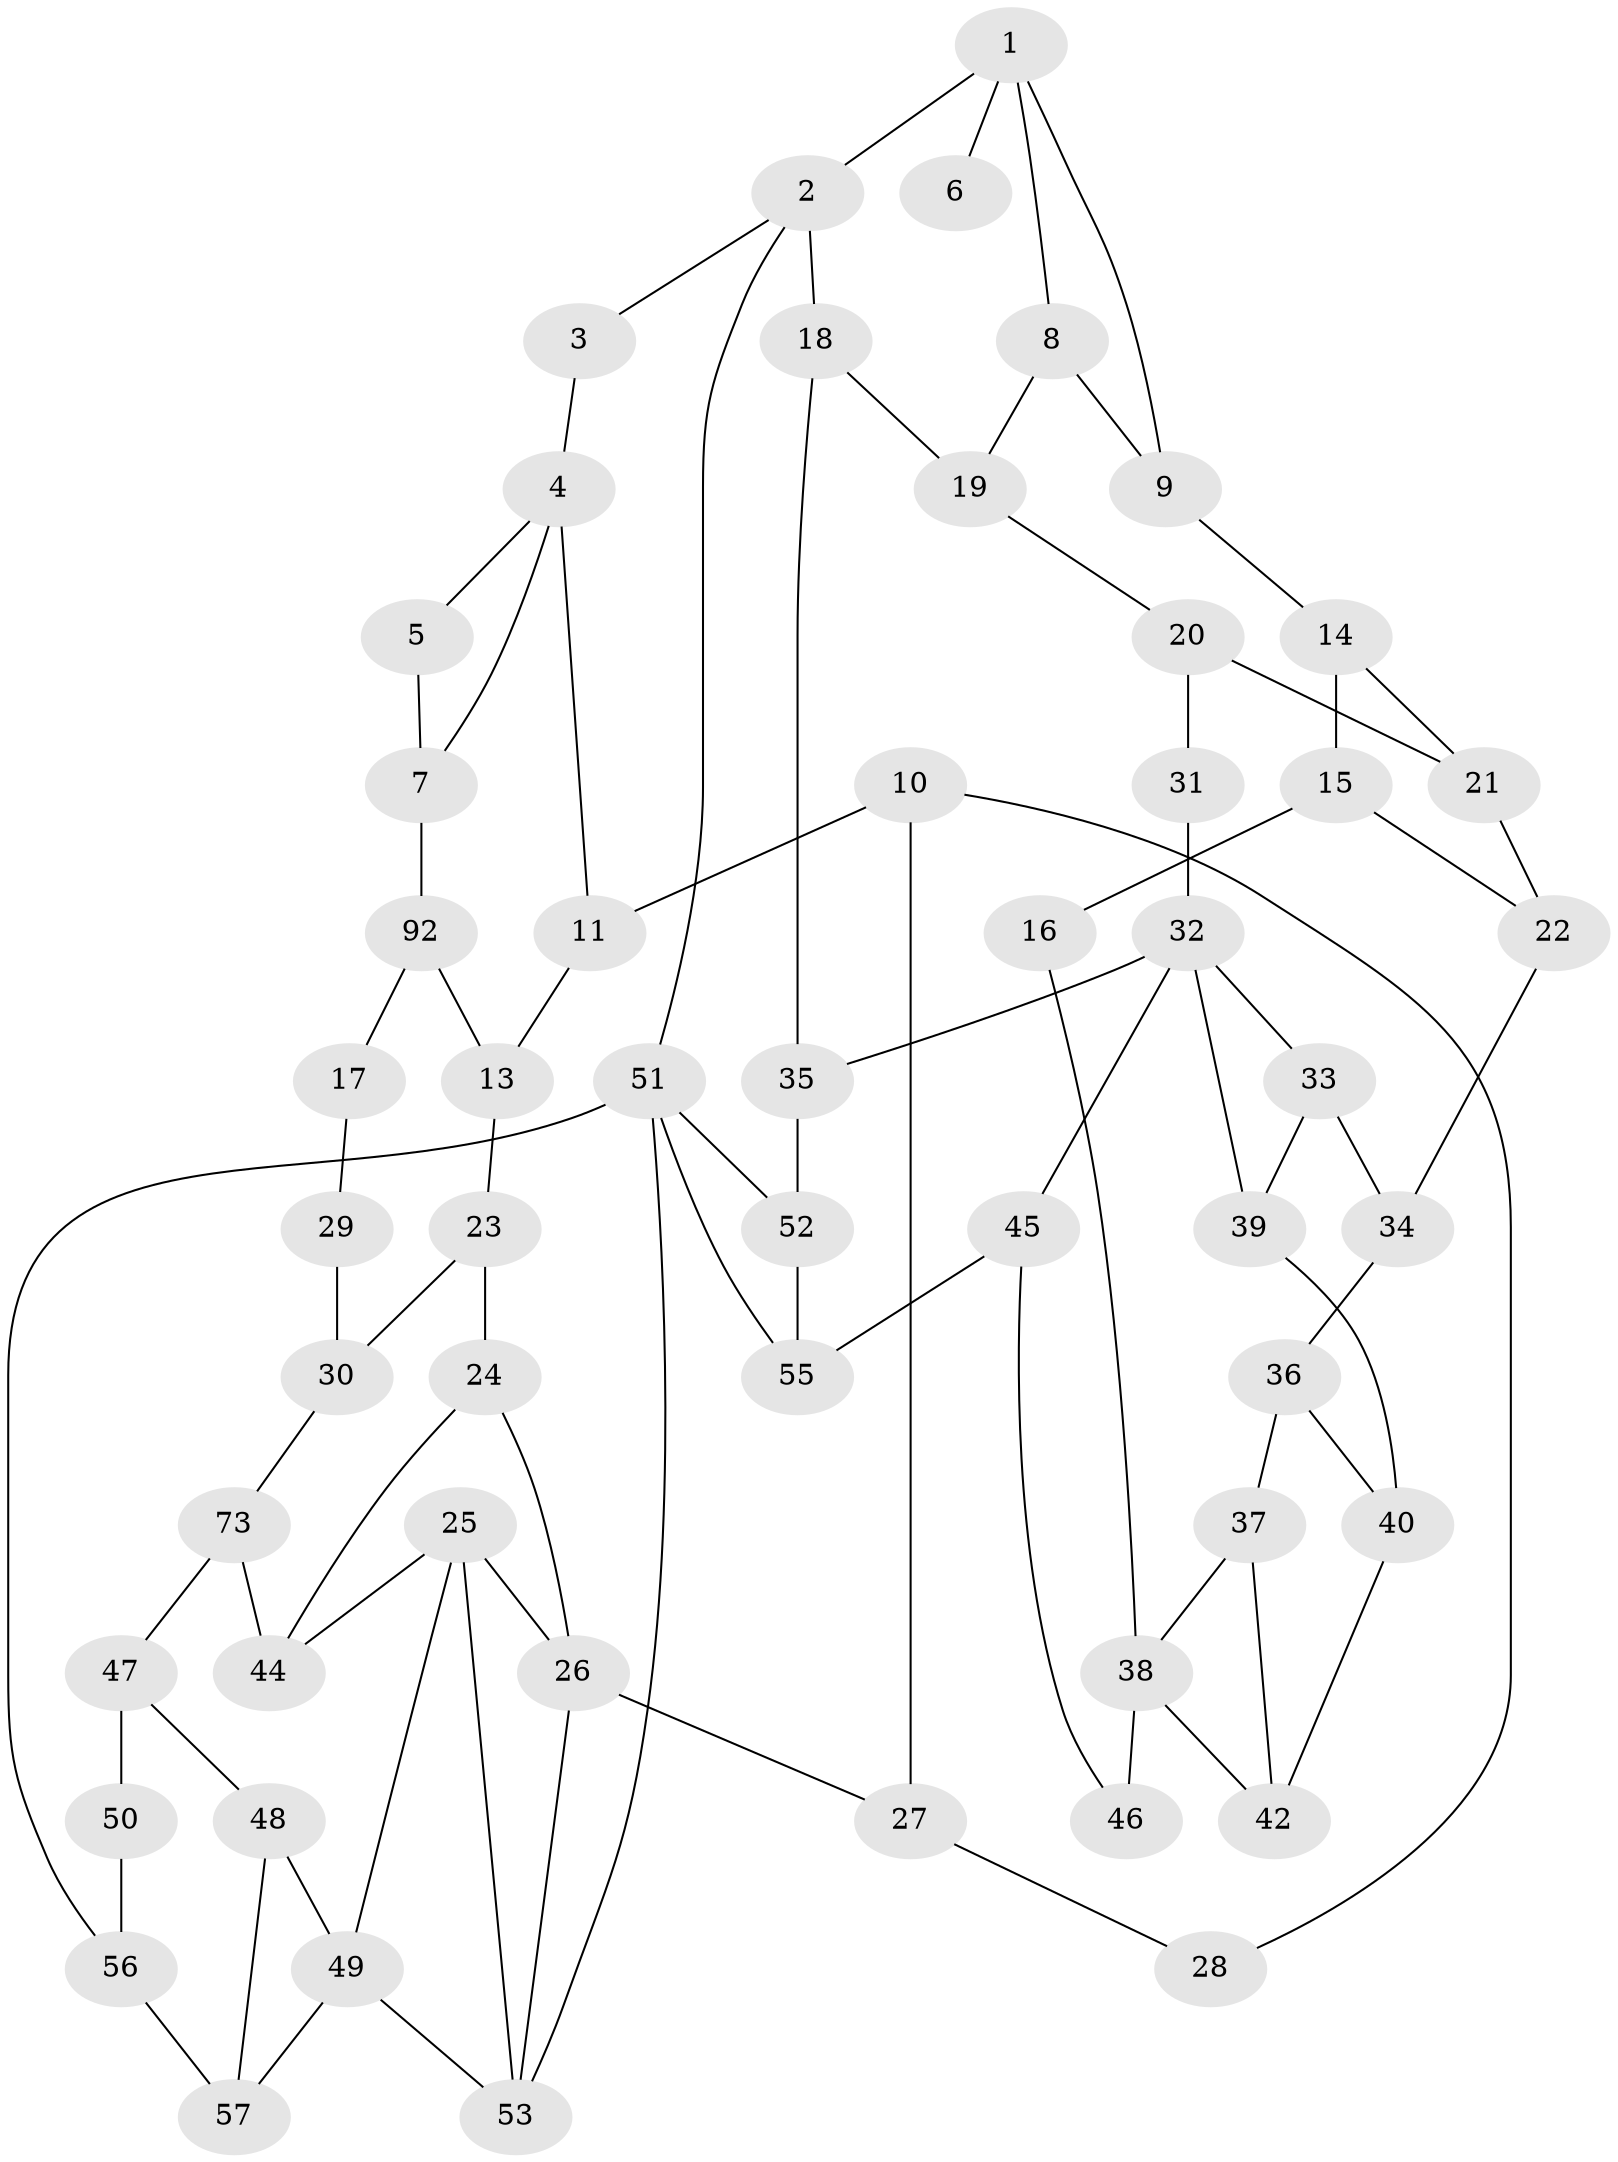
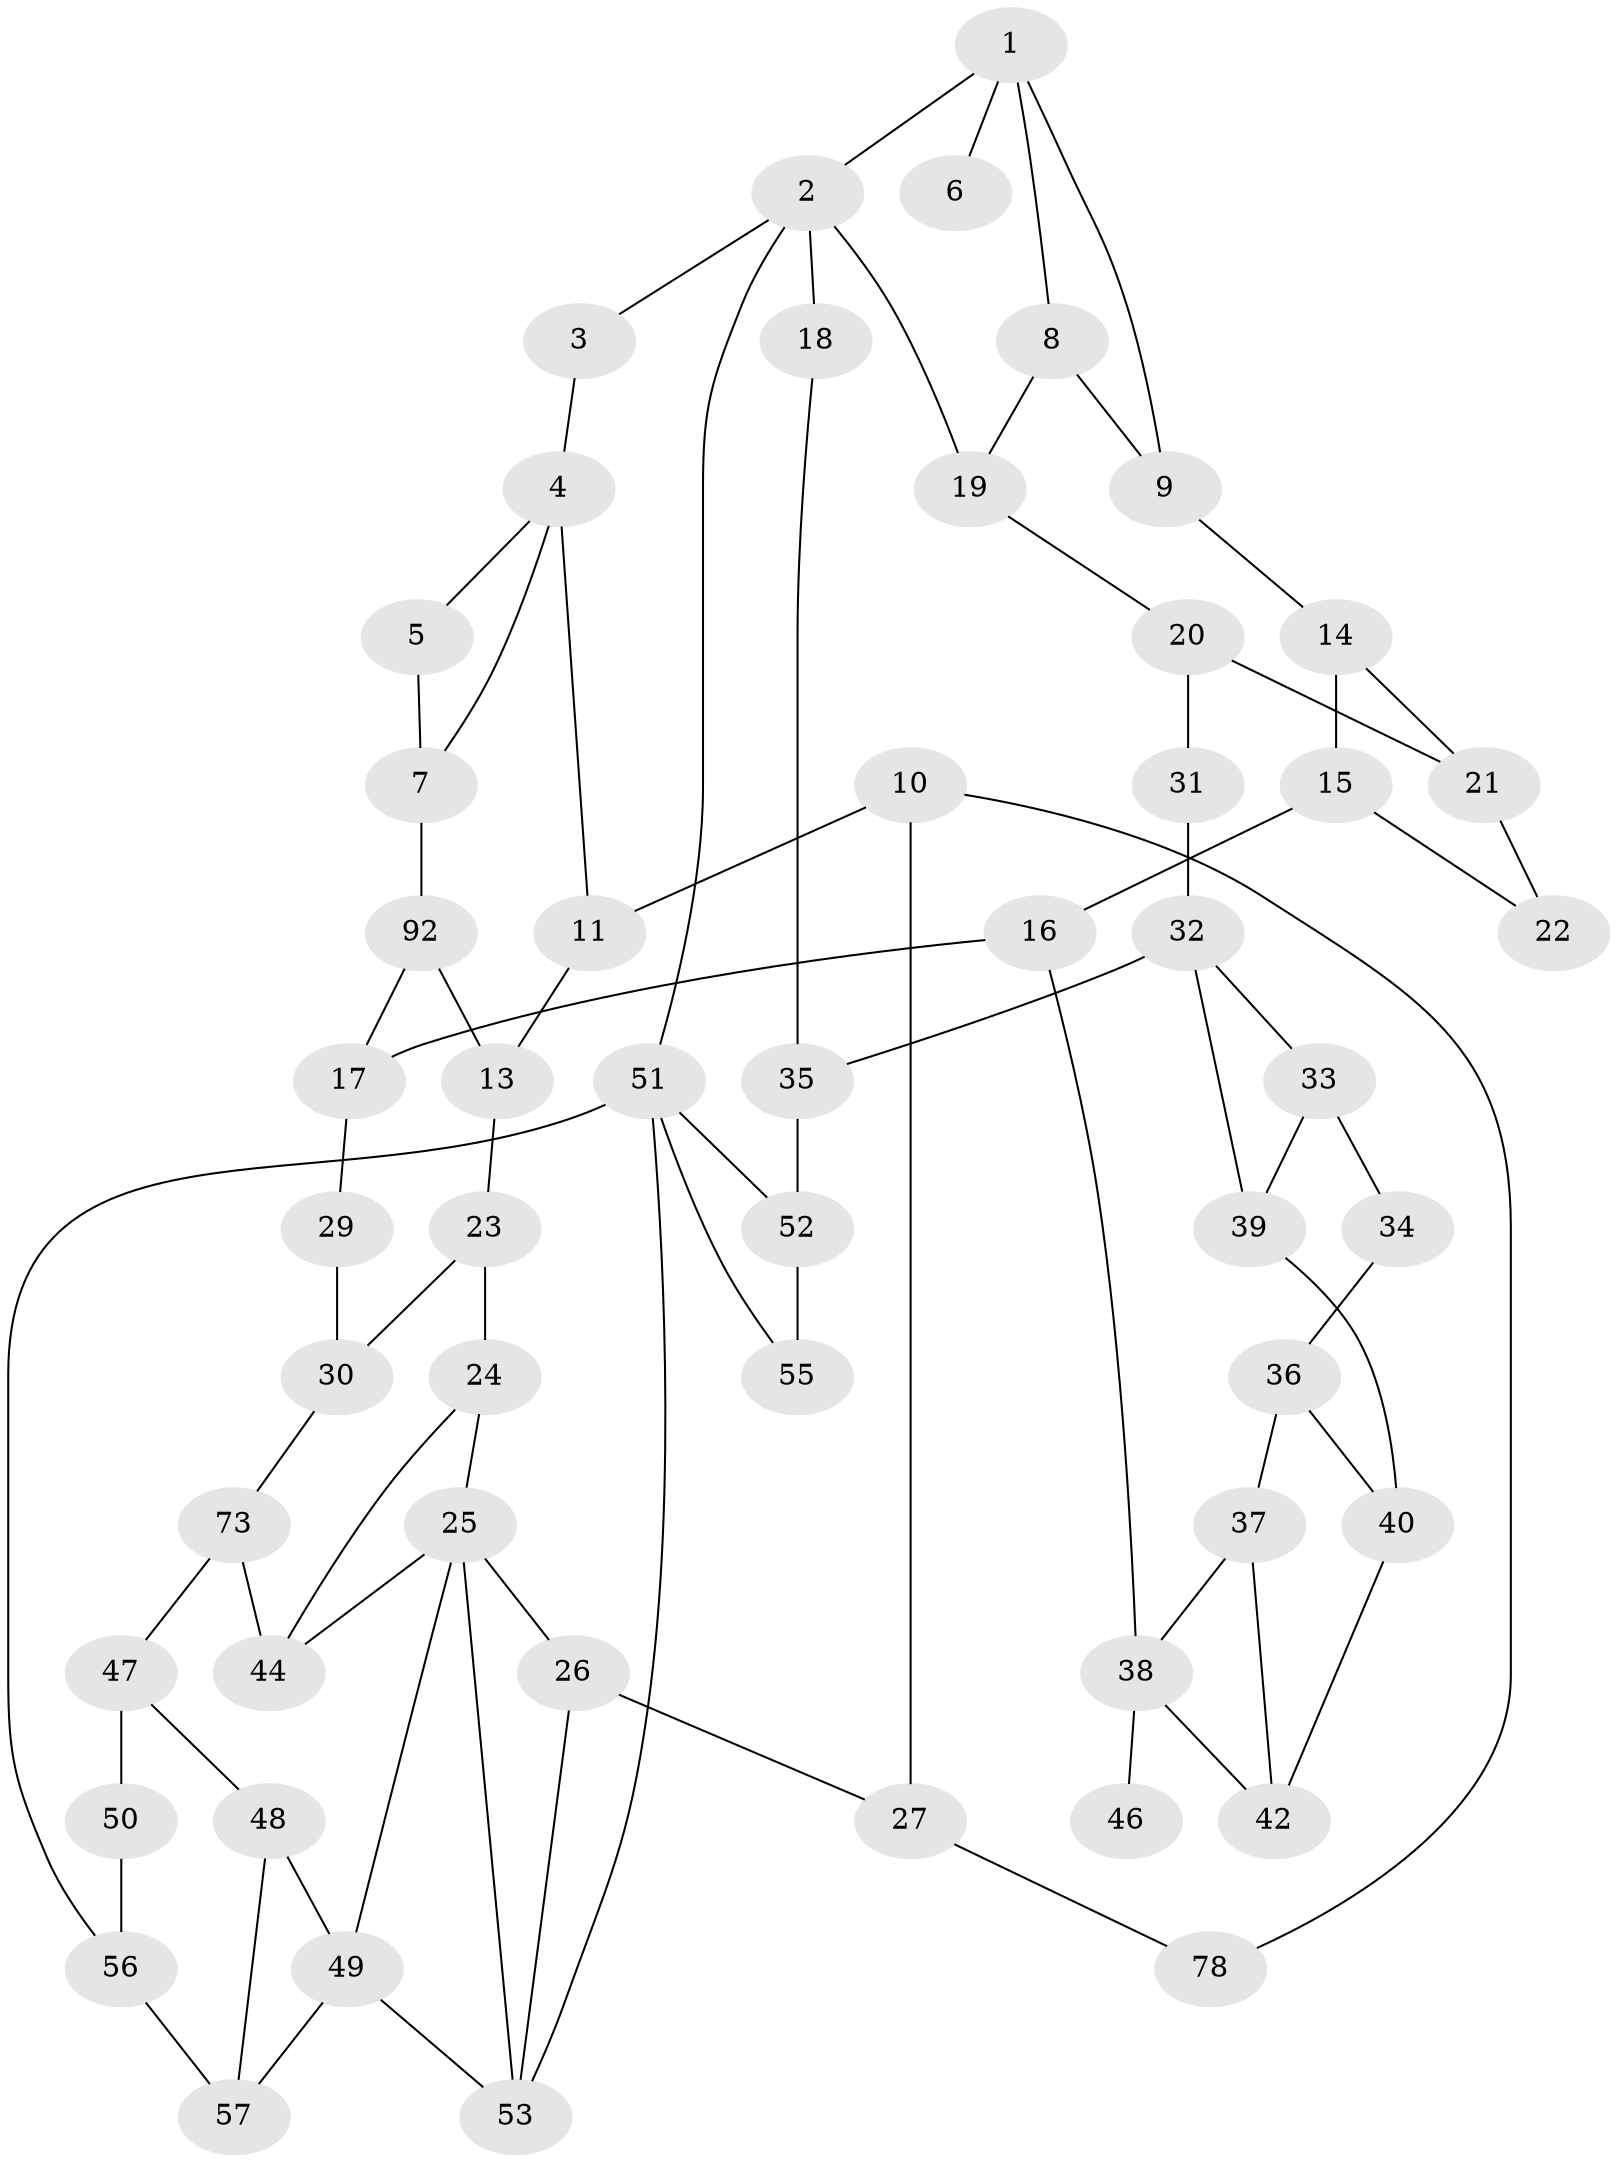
(893, 415) -> (906, 334)
none -> (700, 979)
(1470, 1093) -> none
(1024, 1229) -> none
(544, 1522) -> (473, 1451)
(1211, 1969) -> (1211, 1969)
